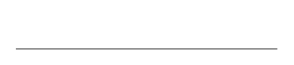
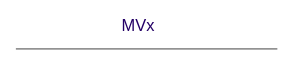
none -> (138, 27)
